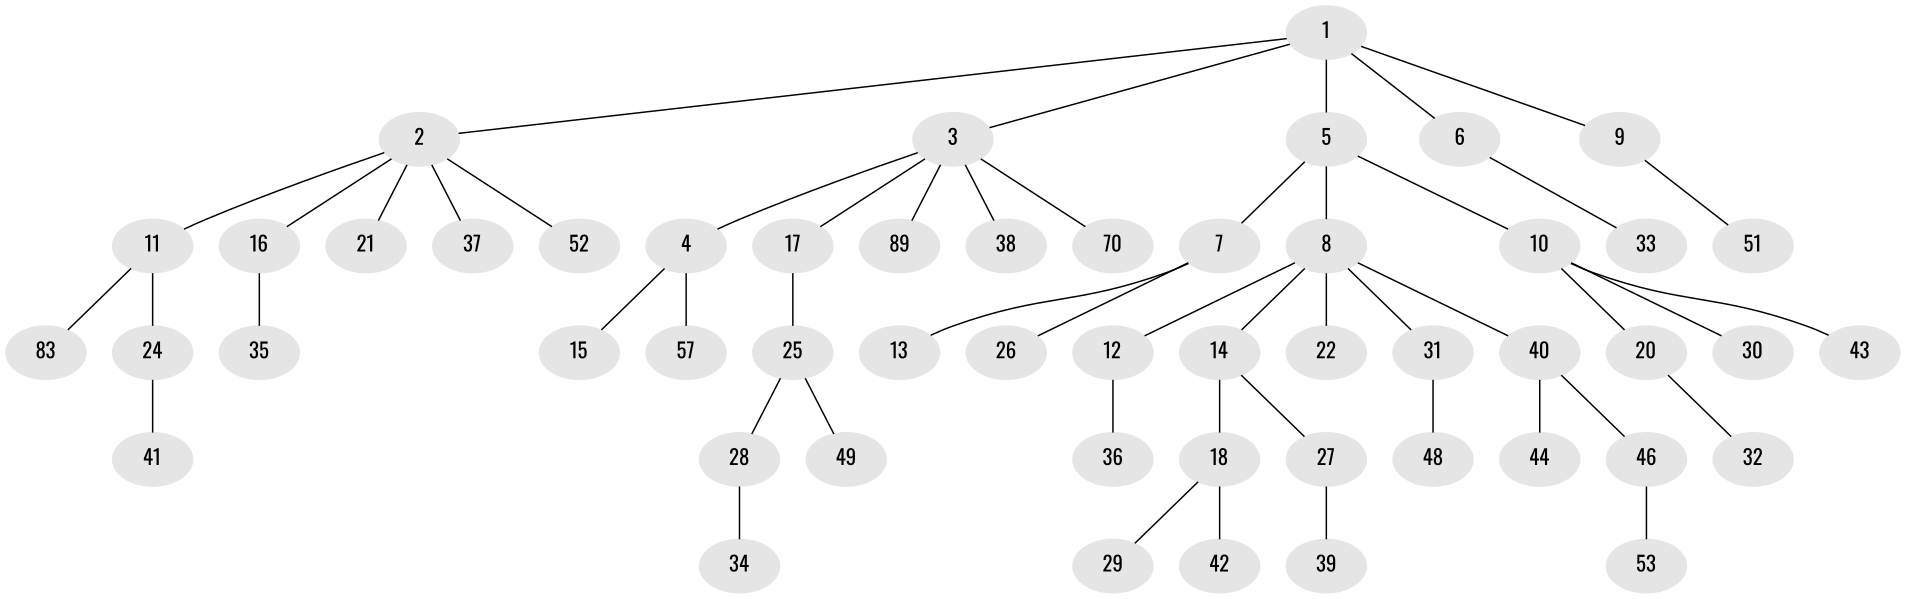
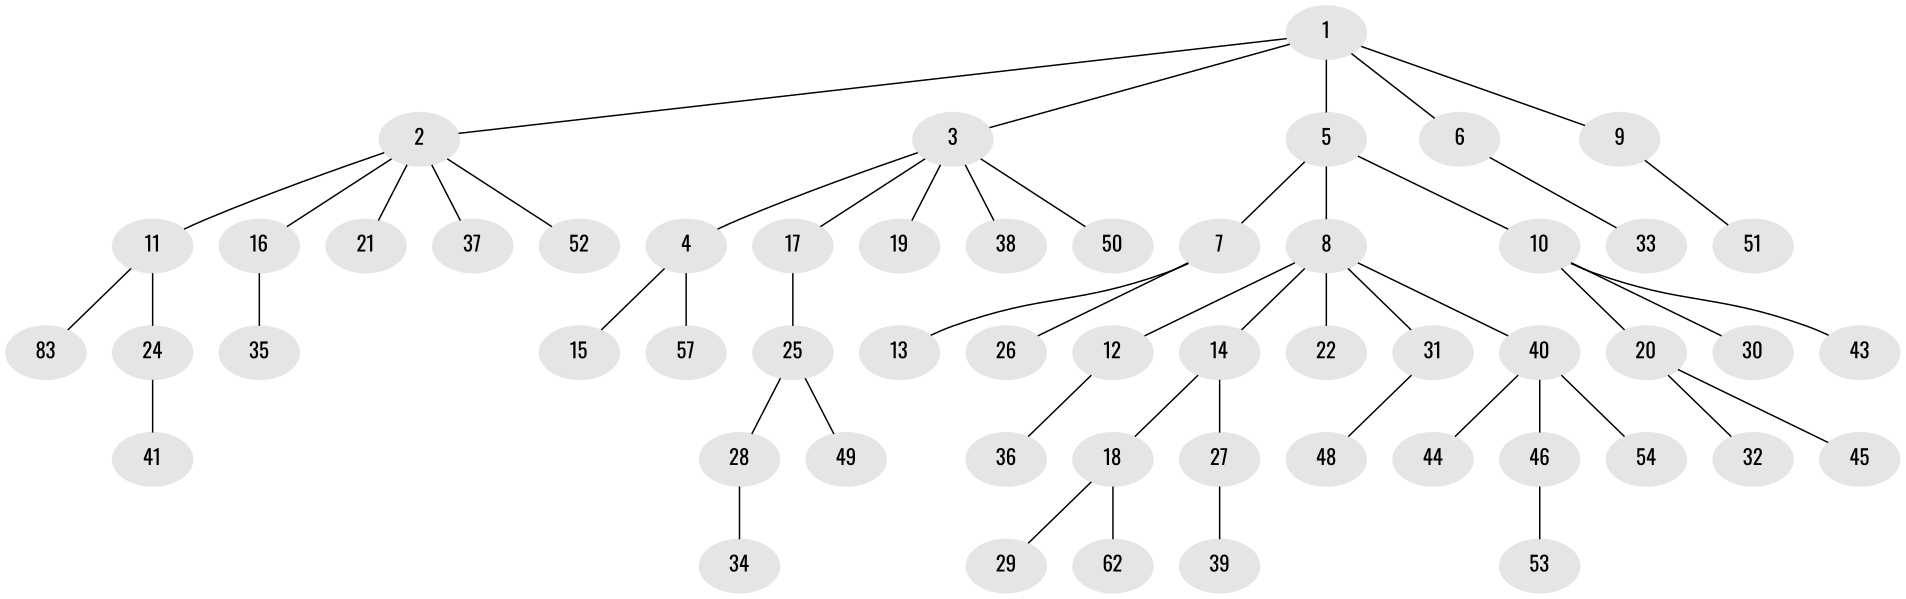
(900, 246) -> (900, 246)
(1113, 246) -> (1113, 246)
none -> (1646, 459)
none -> (1860, 459)
(1220, 566) -> (1113, 566)
